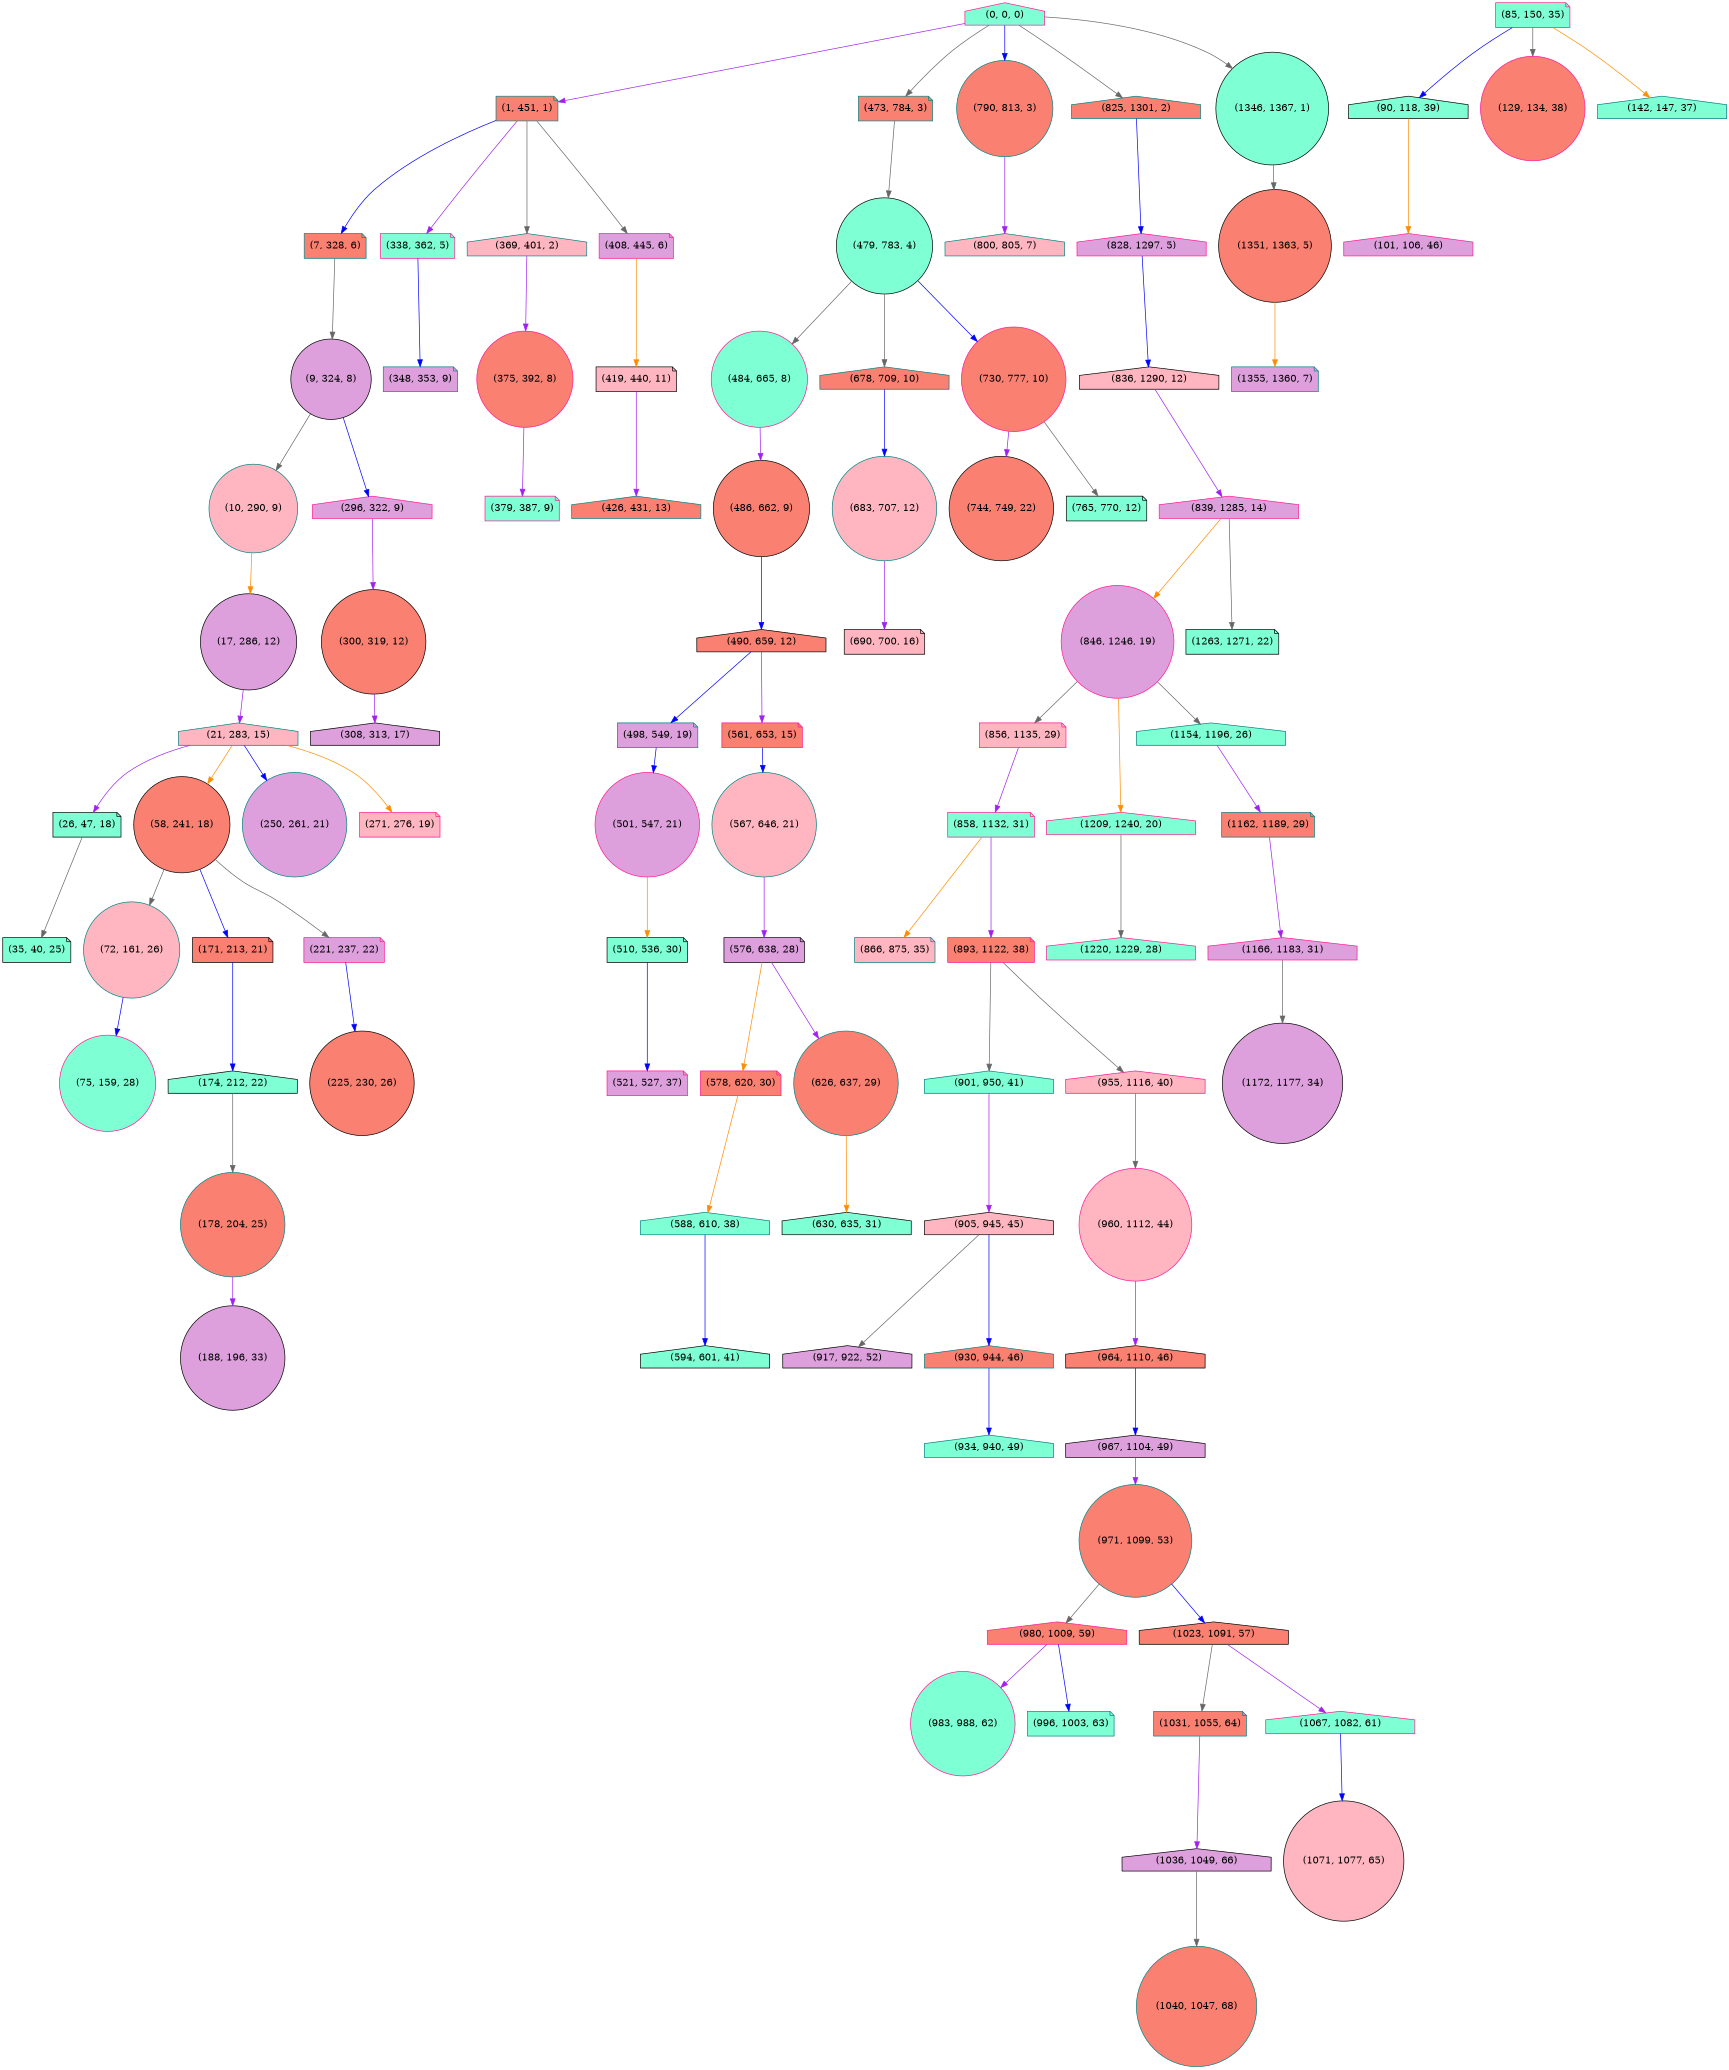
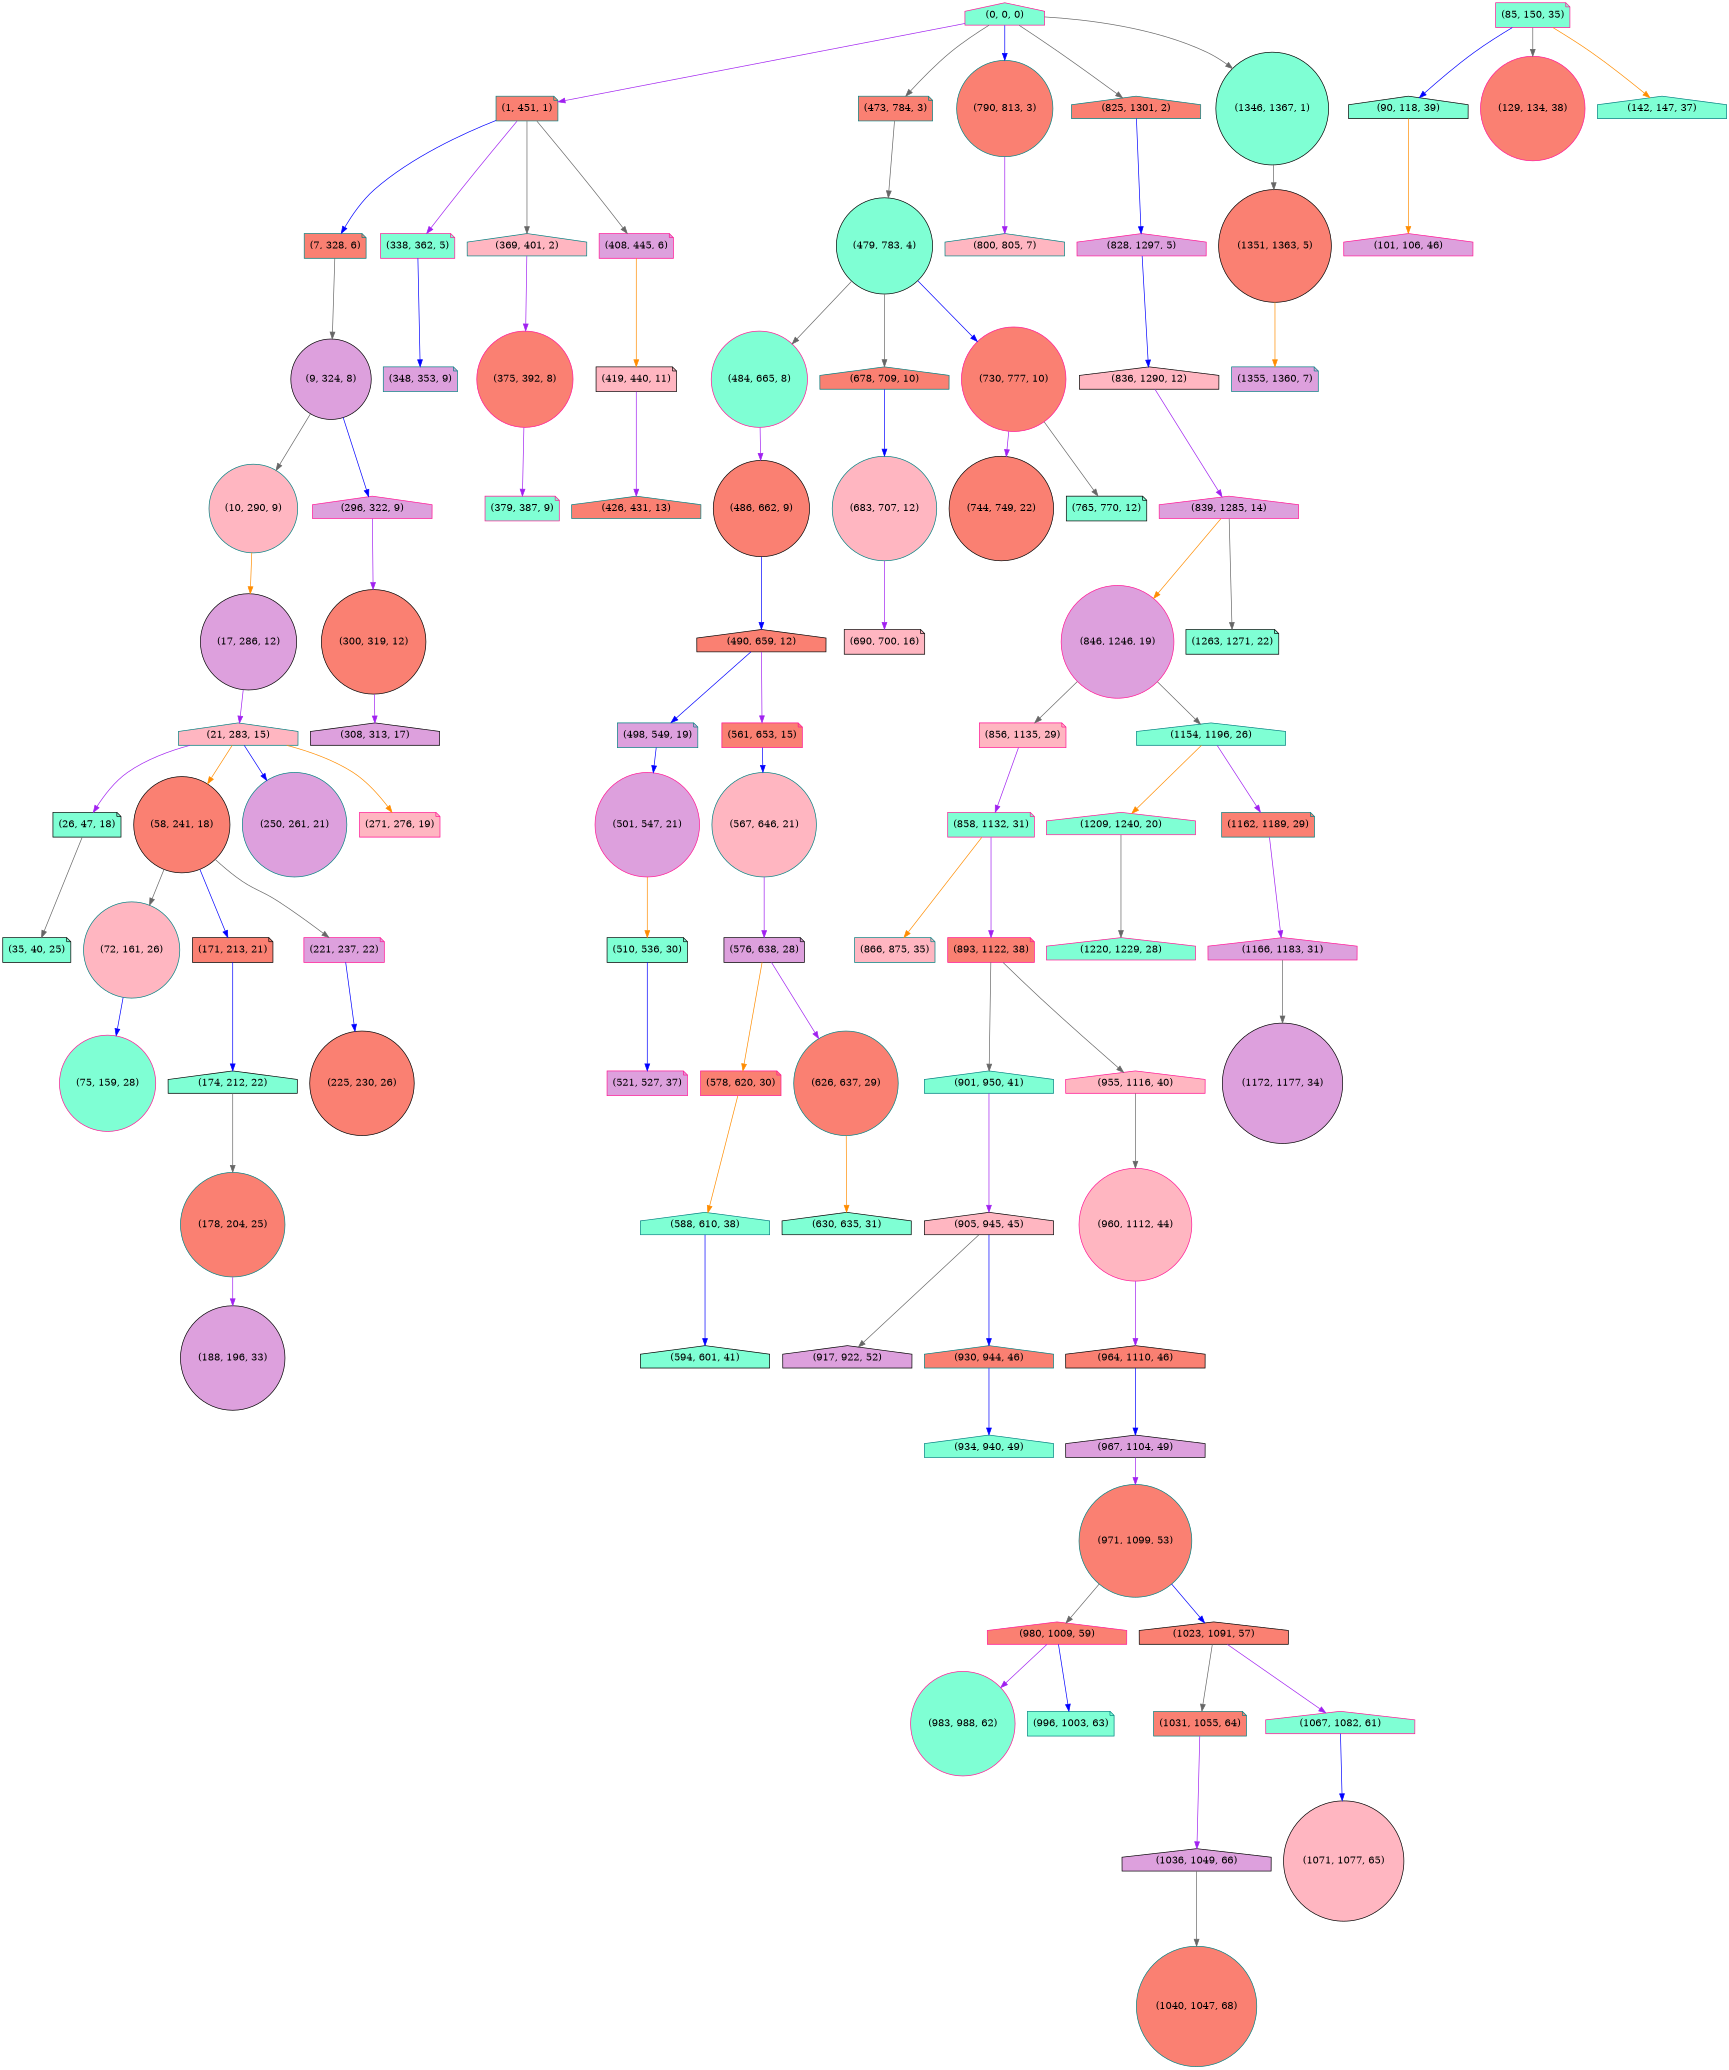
(1120, 752) -> (1169, 777)
